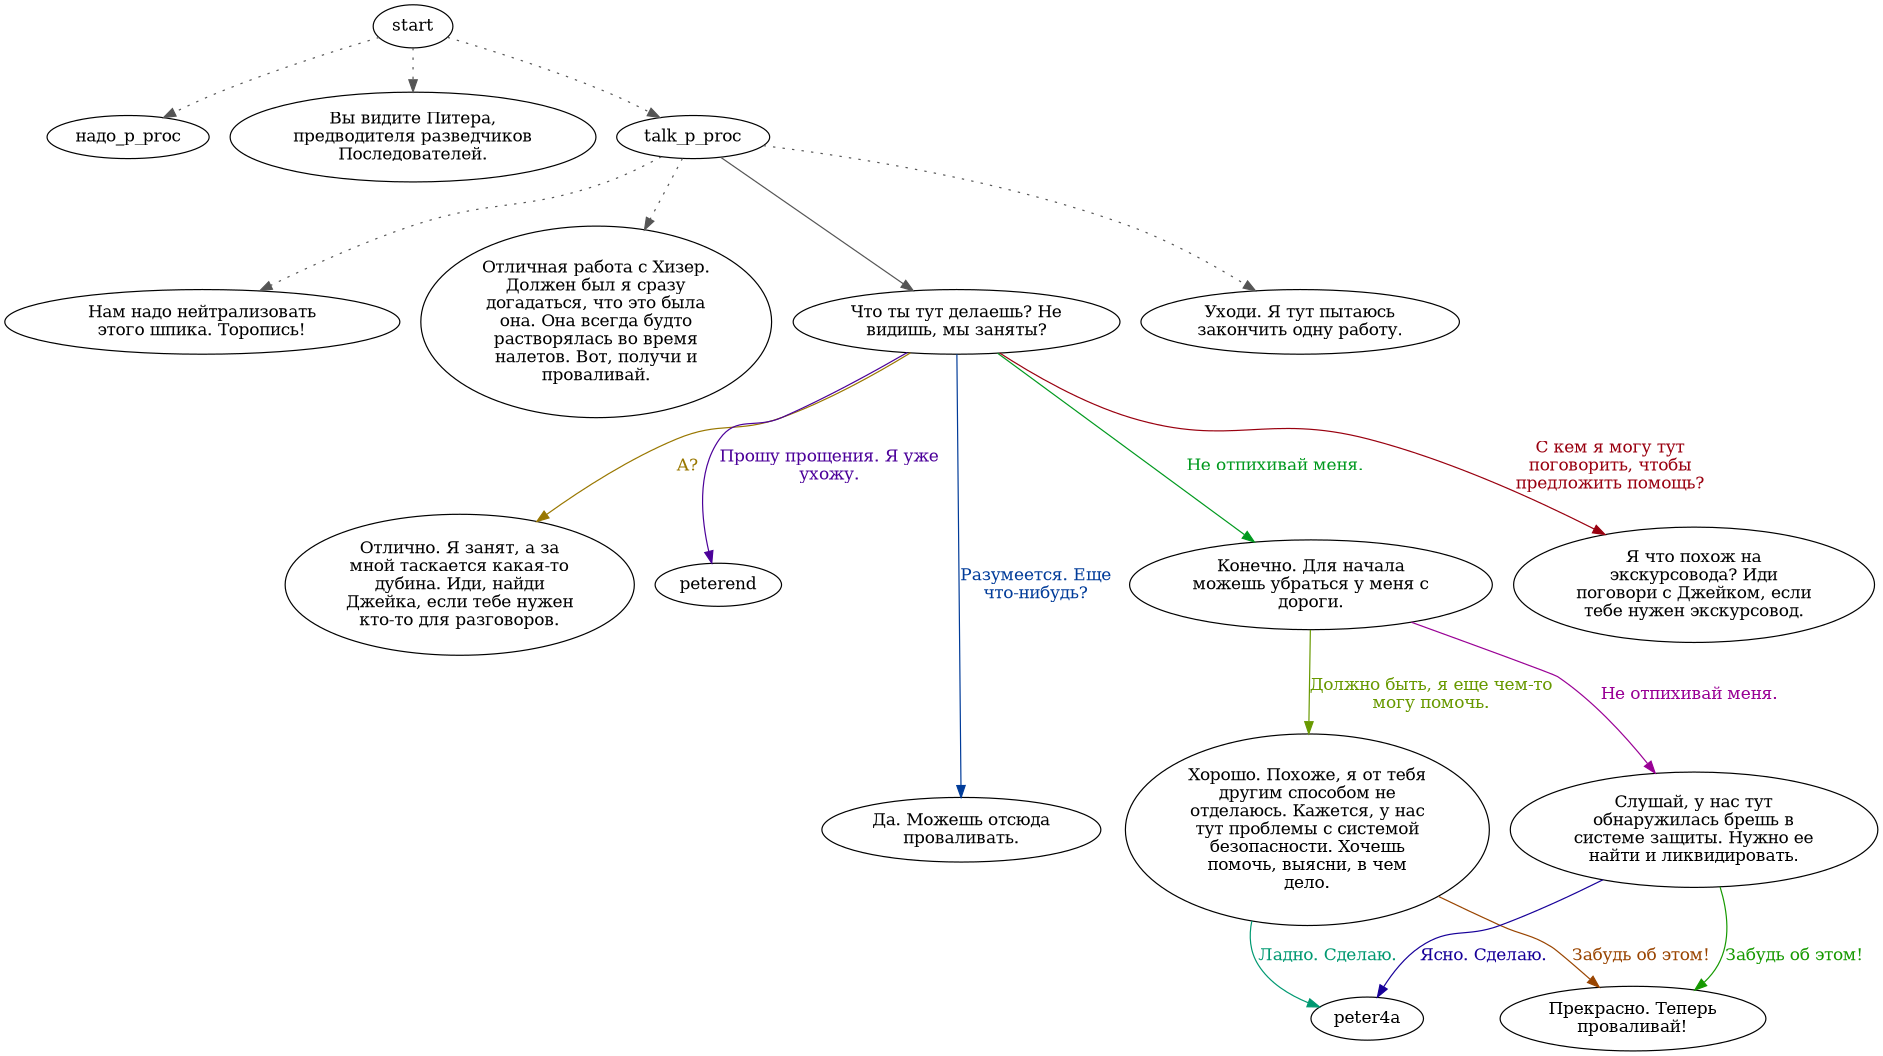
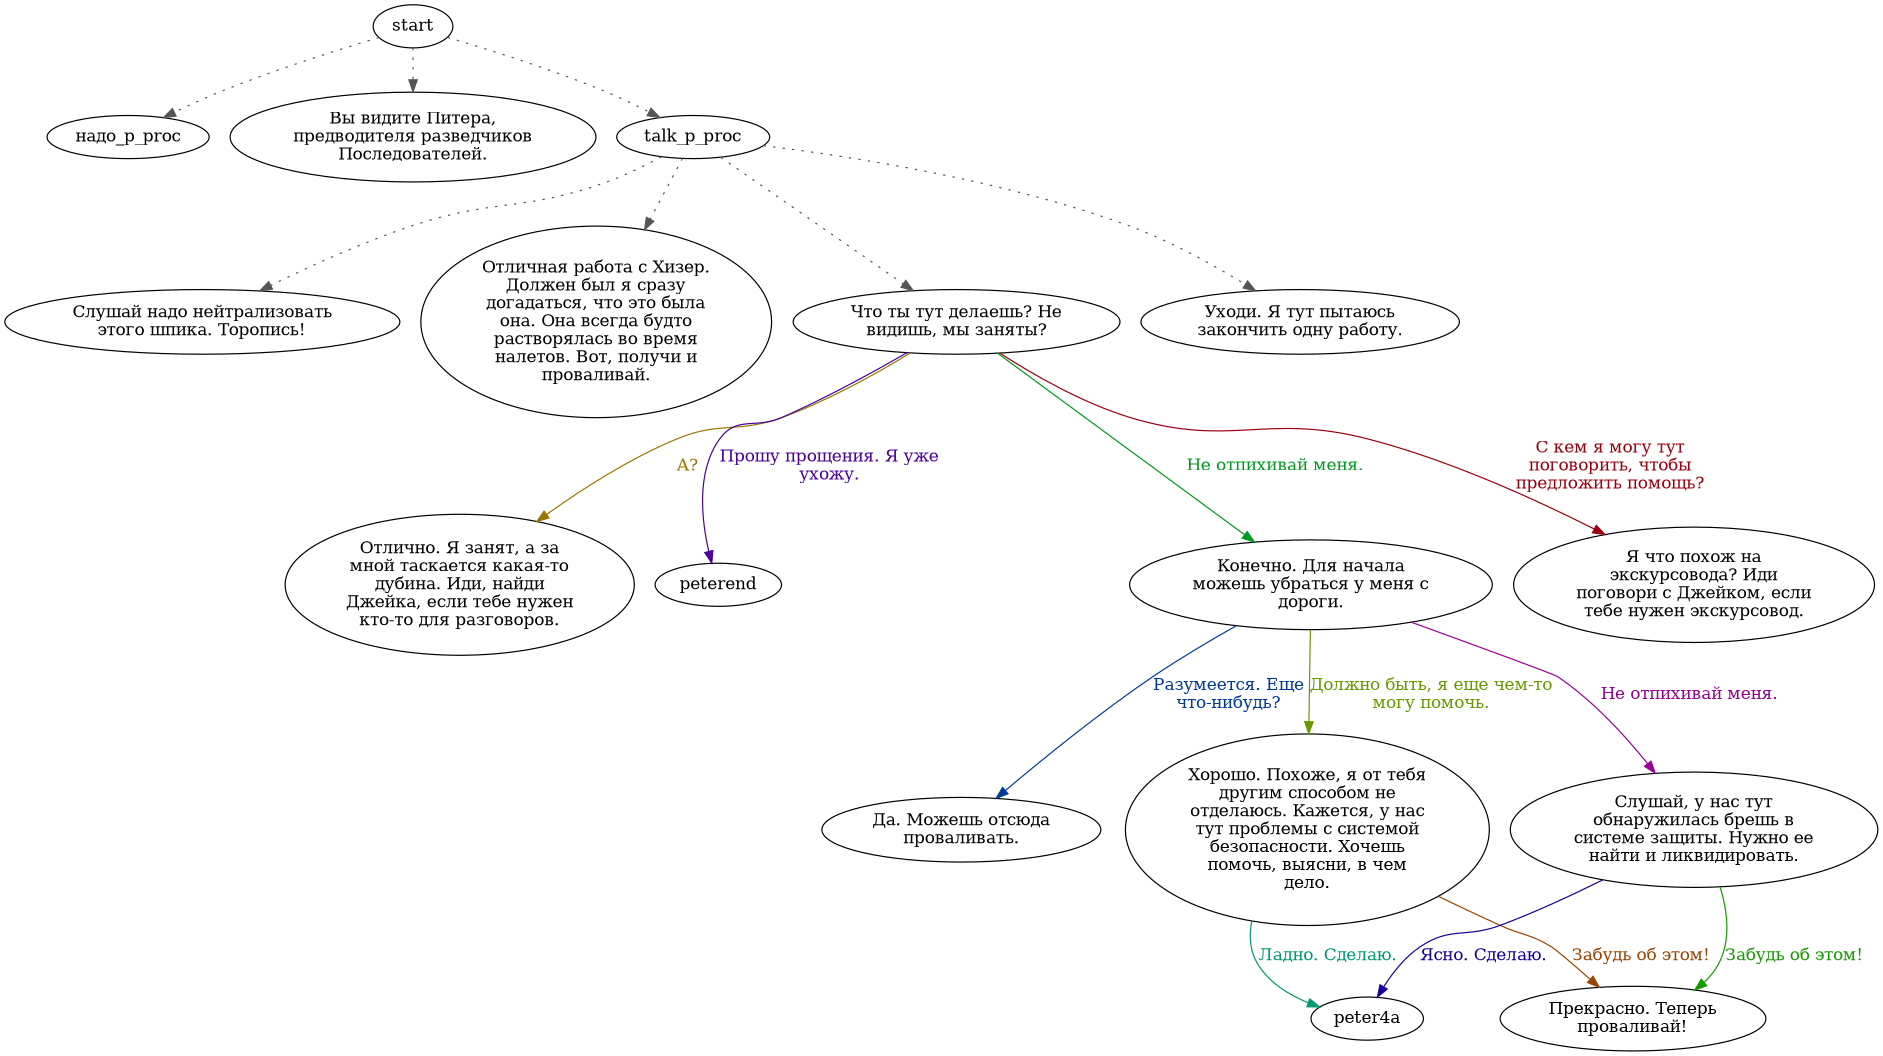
(812, 221) -> (812, 221)
(202, 322) -> (202, 322)
(959, 570) -> (1117, 702)
